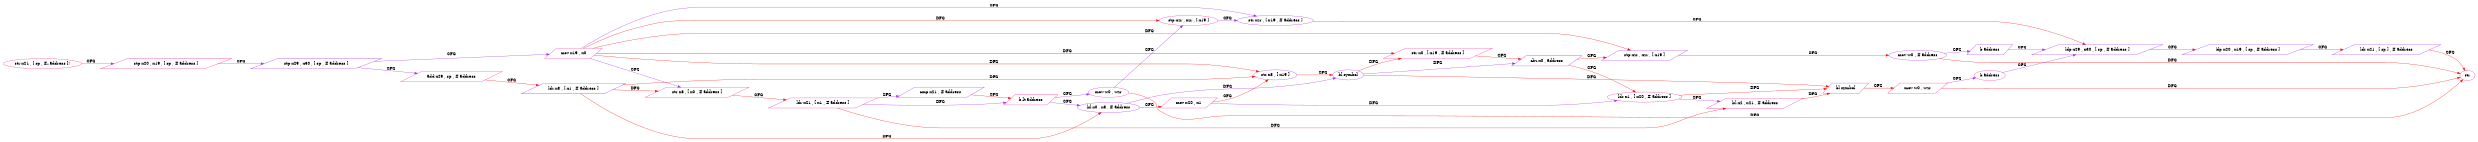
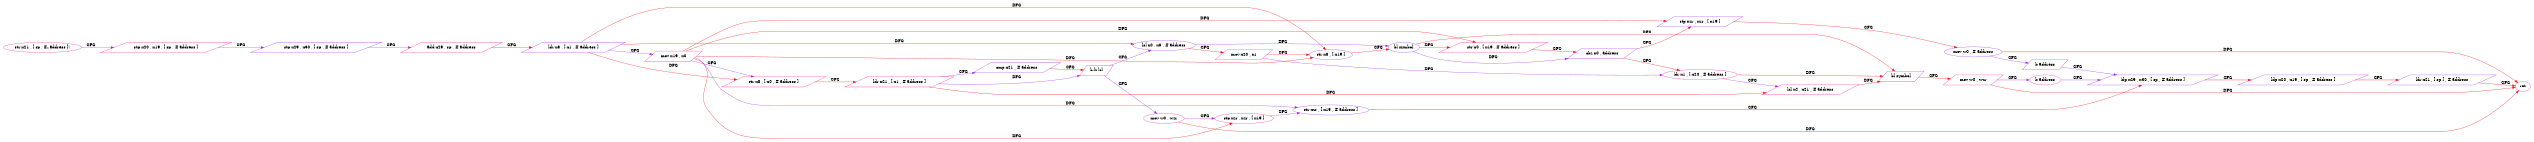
(994, 5) -> (1070, 103)
(460, 58) -> (629, 52)
(2467, 75) -> (2523, 86)
(1031, 100) -> (1097, 70)
